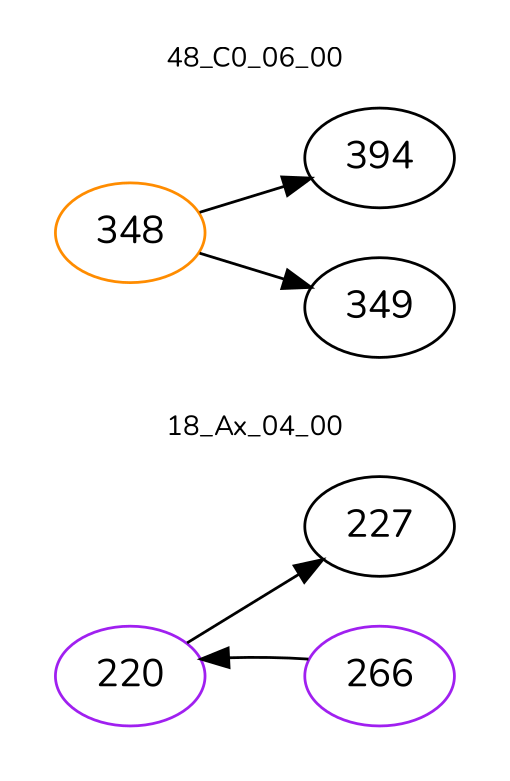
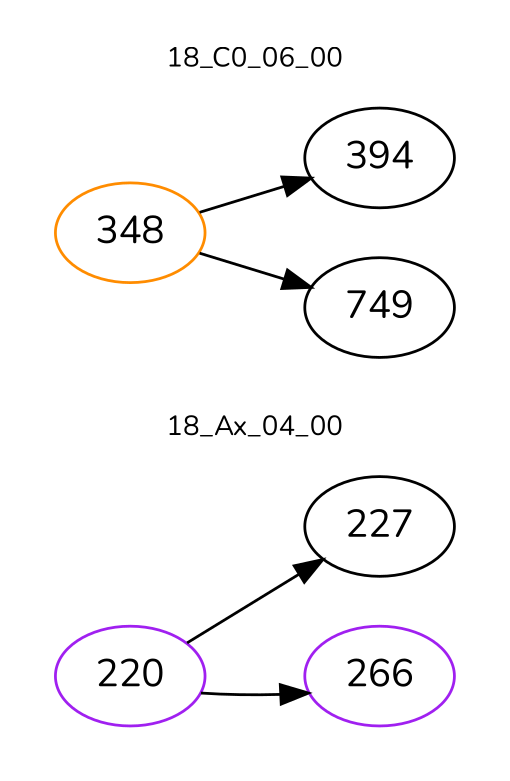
(255, 60) -> (255, 60)
(380, 308) -> (380, 308)
(269, 657) -> (241, 695)
